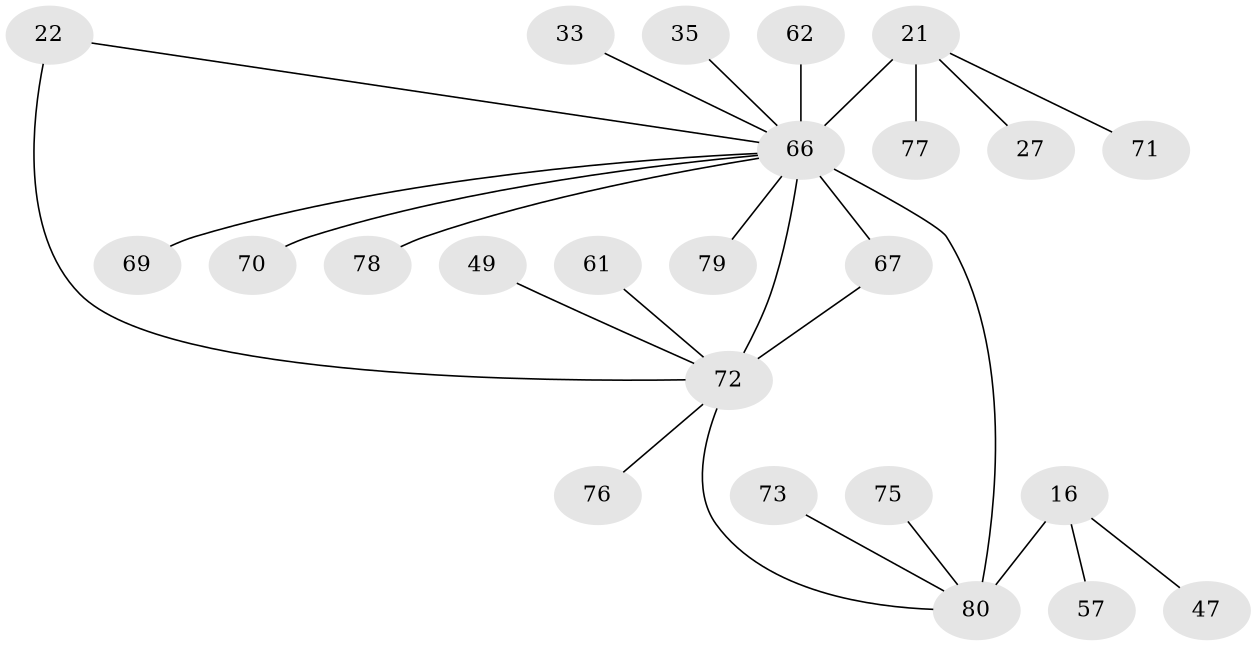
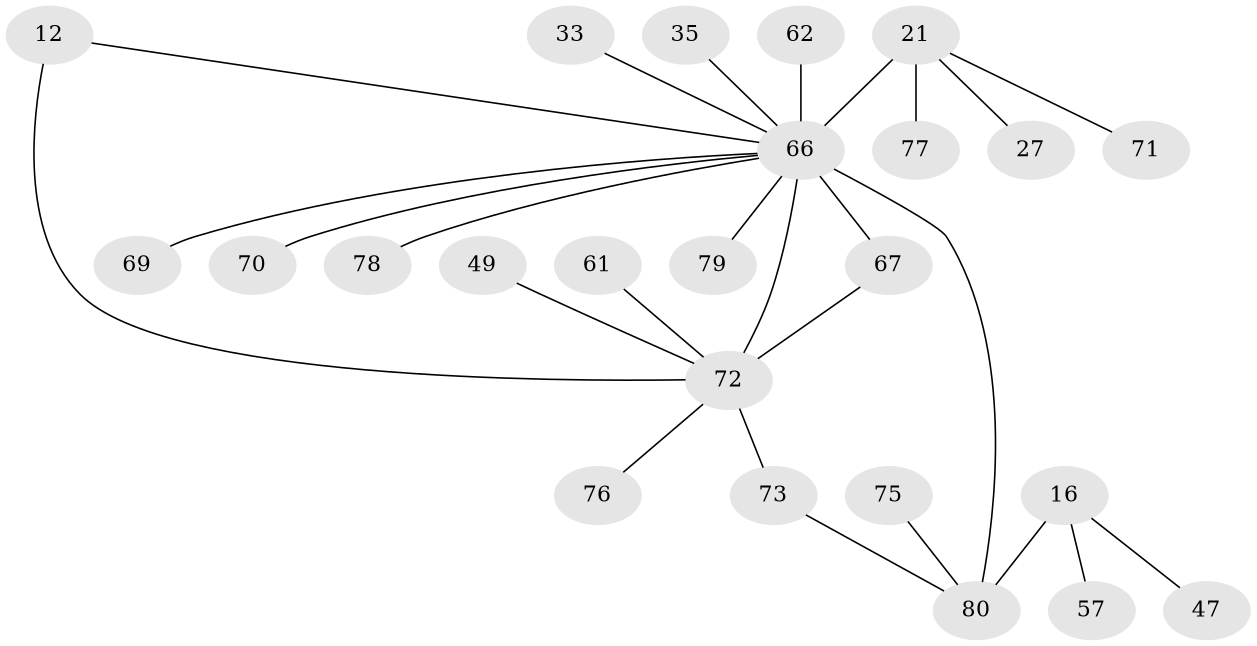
(50, 35) -> (50, 35)
(760, 565) -> (751, 438)
